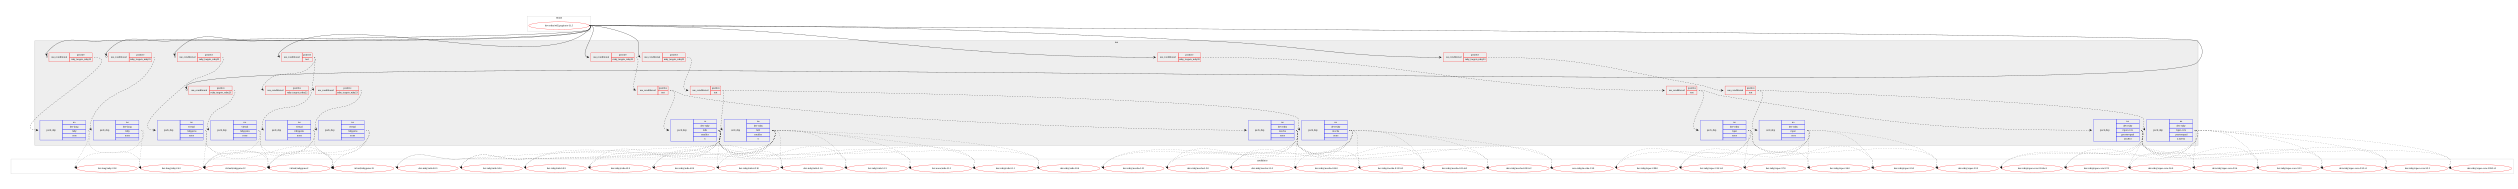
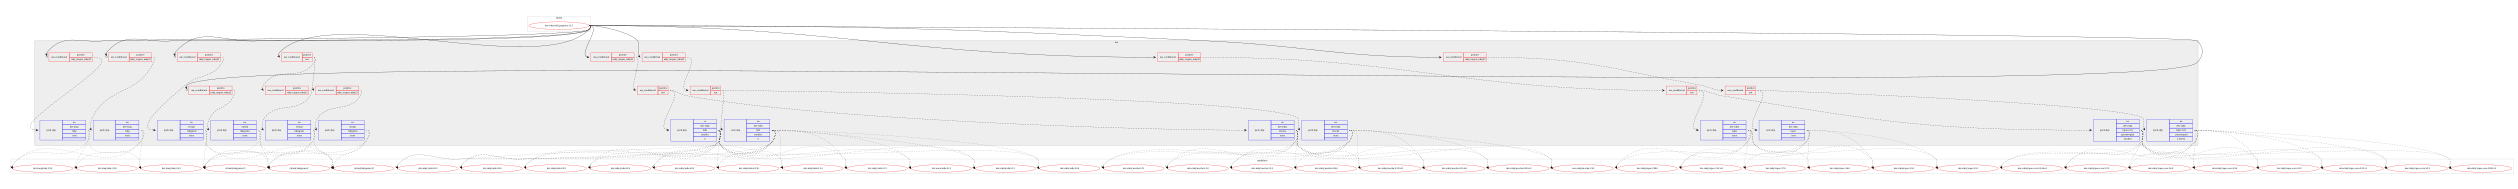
none -> (43, 168)
